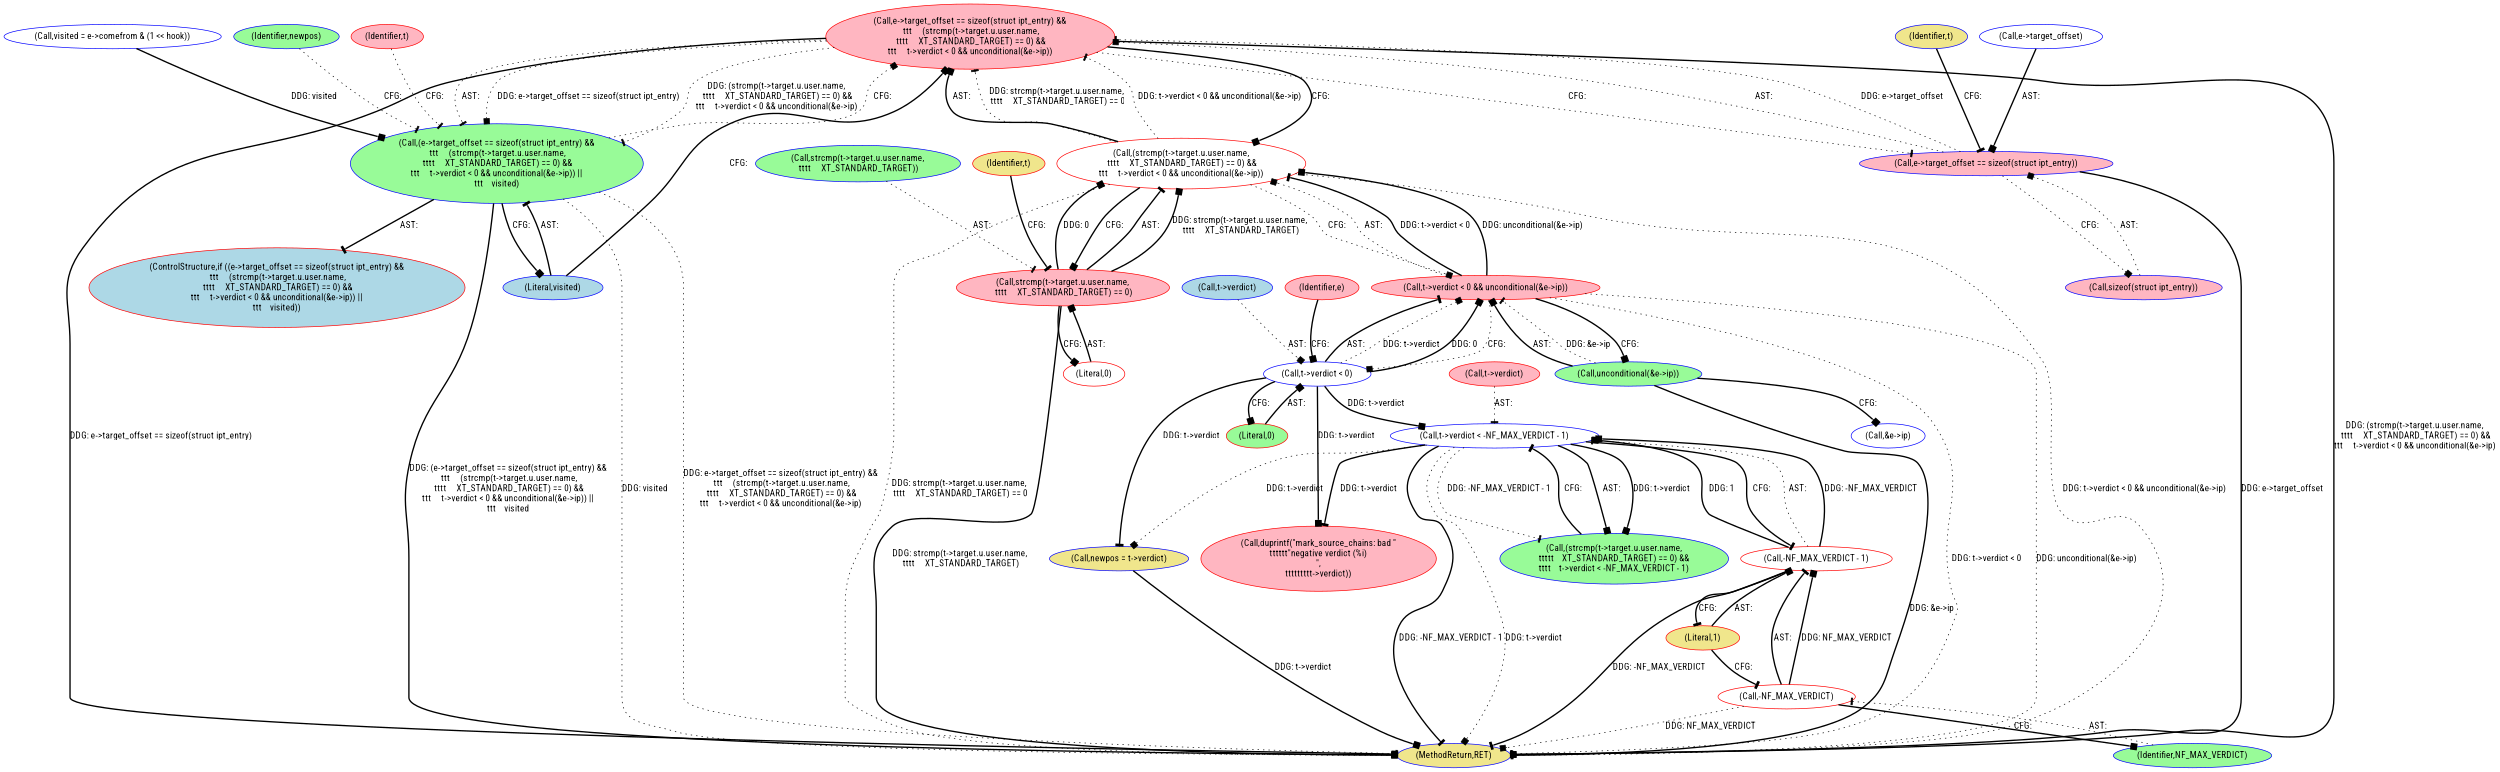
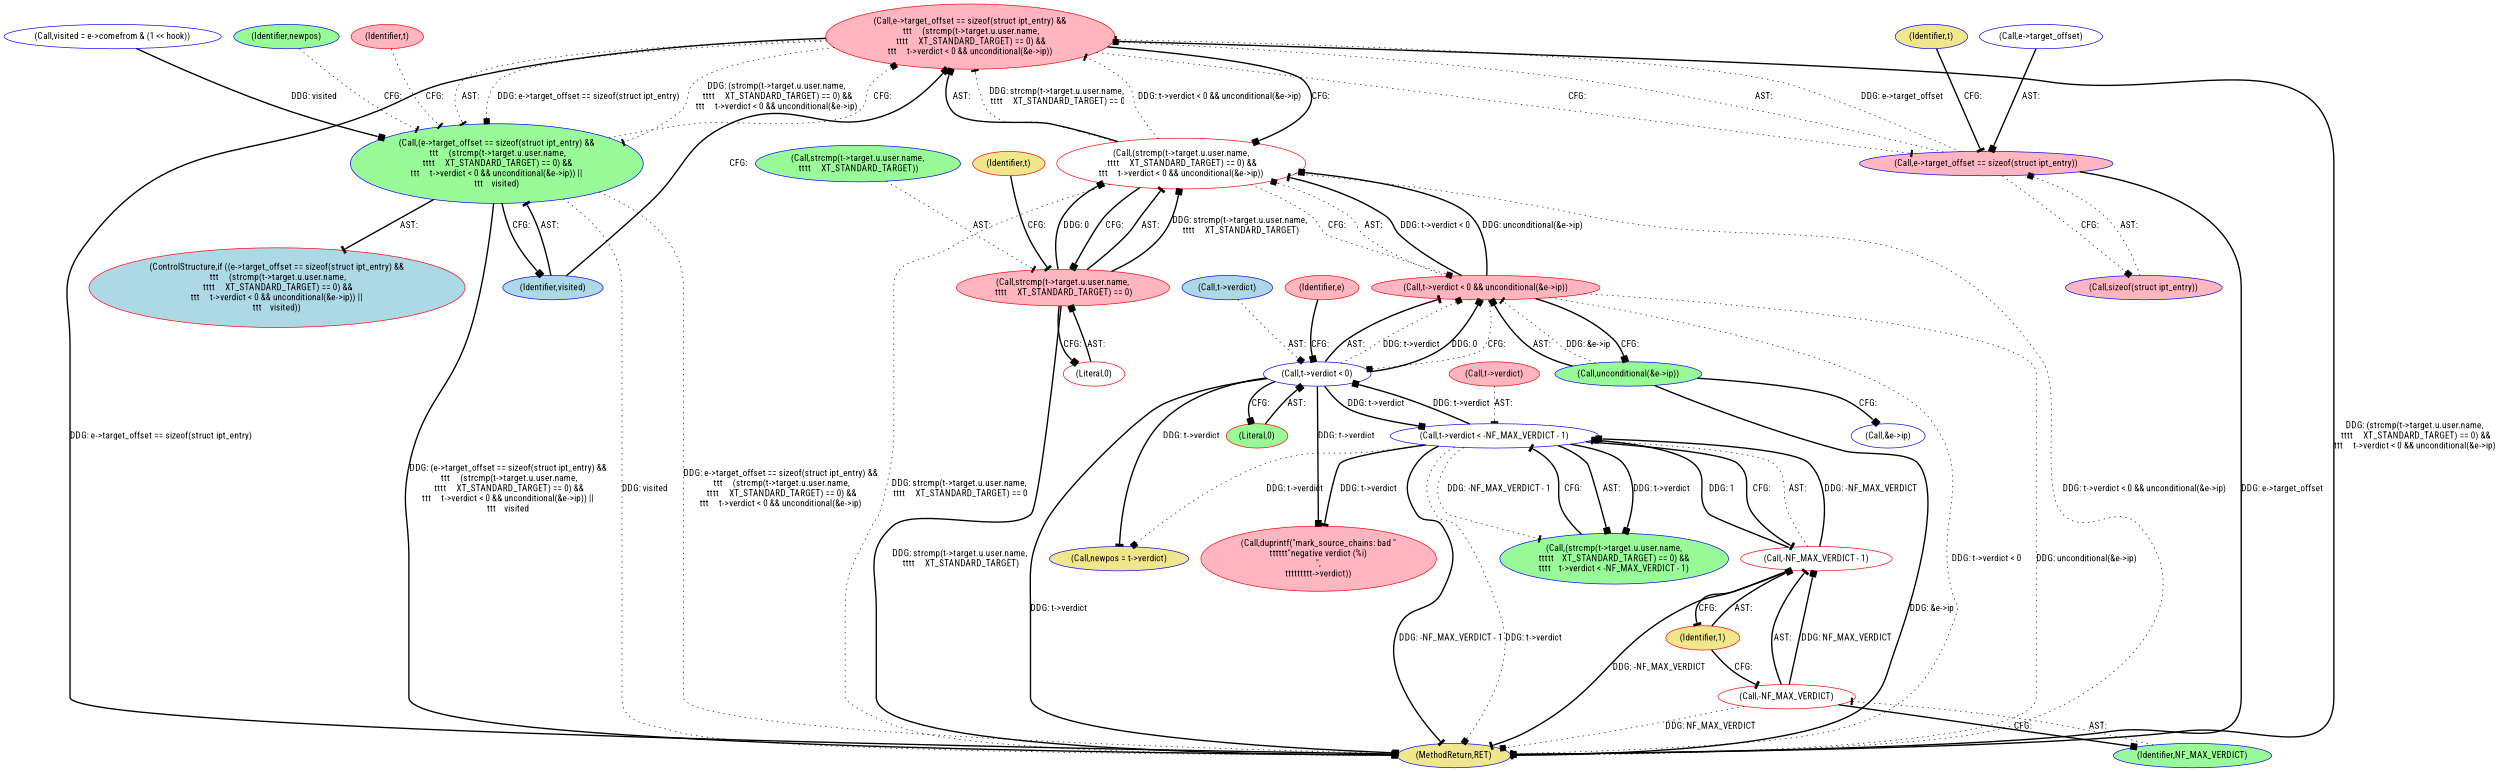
(553, 288) -> (553, 288)
none -> (1415, 402)
(1703, 638) -> (1703, 638)
(1267, 667) -> (1030, 656)
